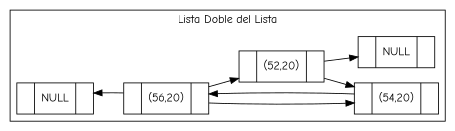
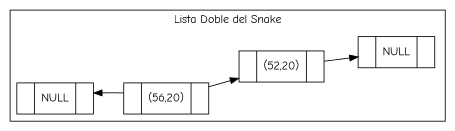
(228, 20) -> (228, 20)
(396, 98) -> none
